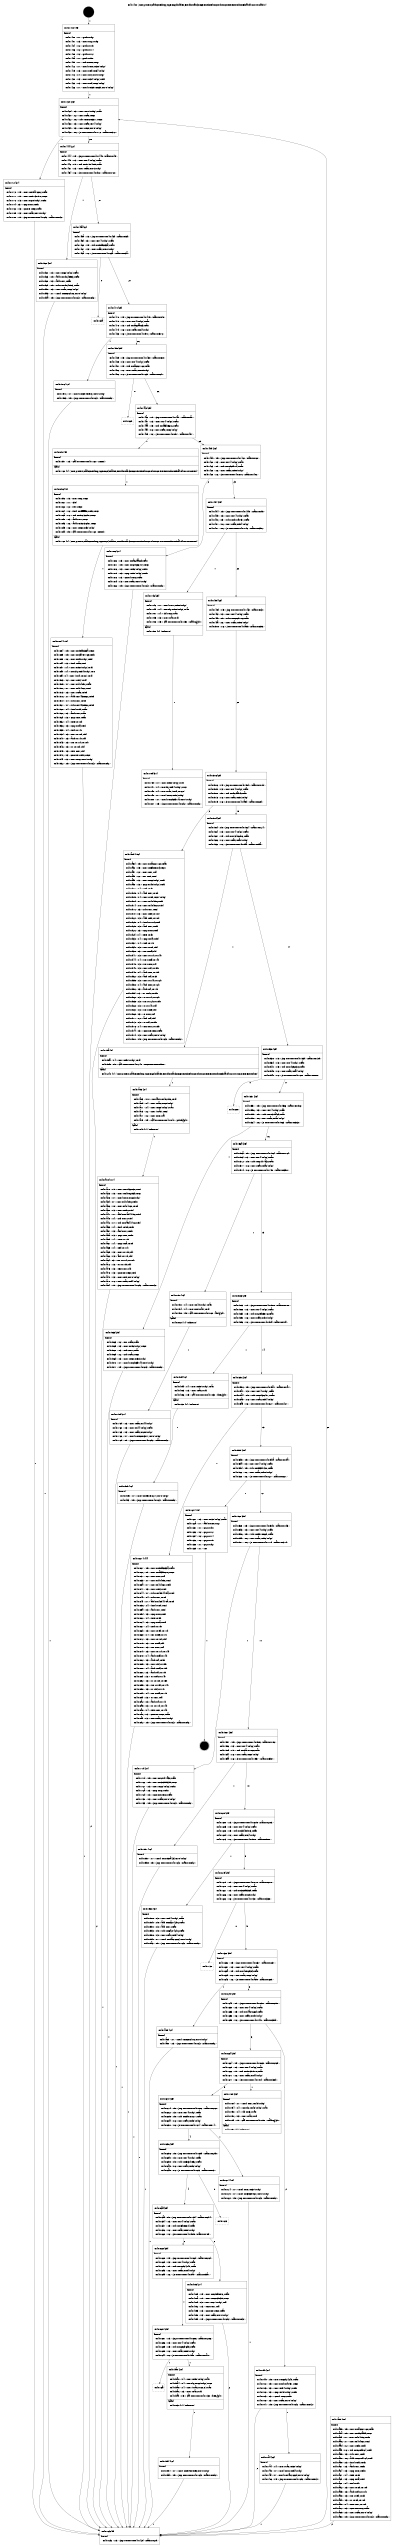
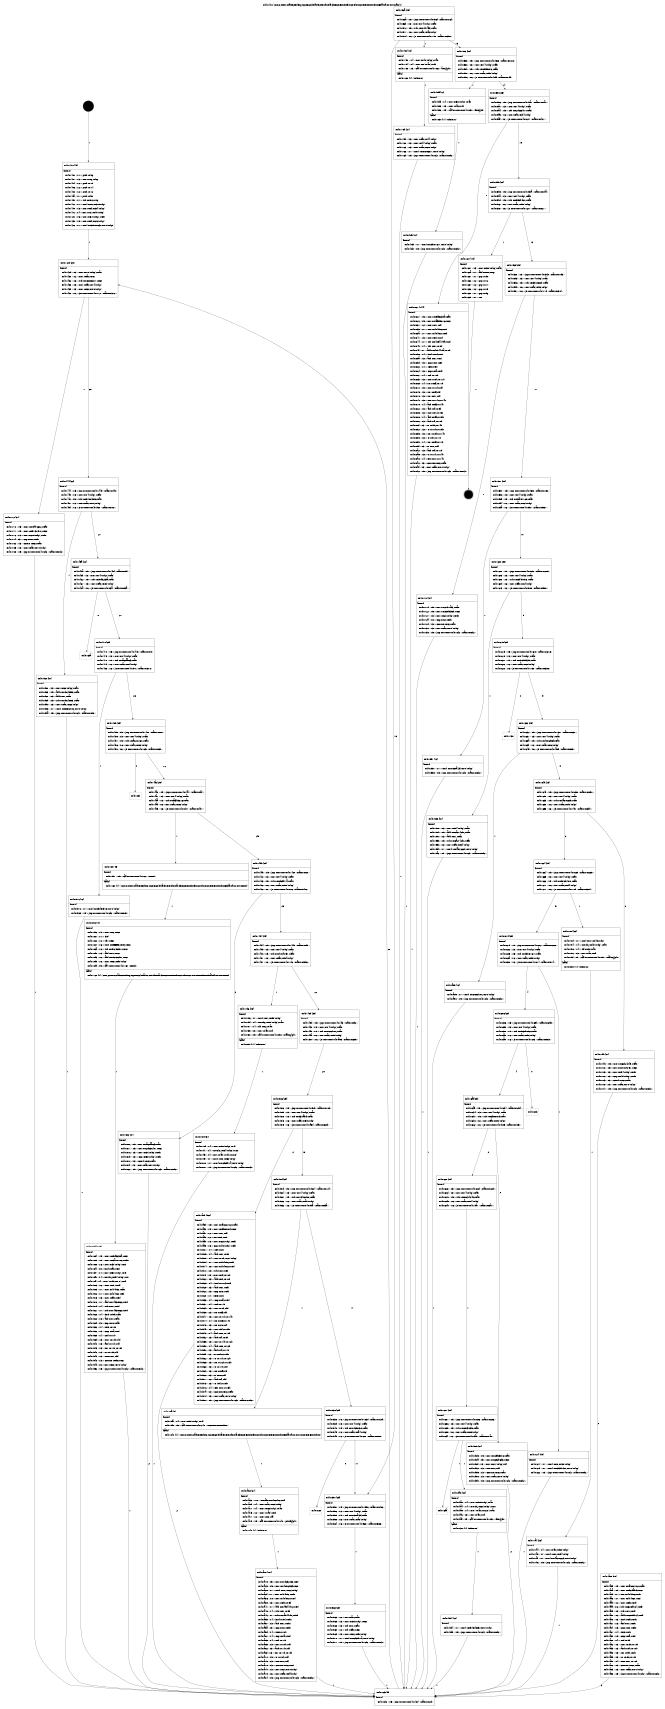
(267, 1133) -> (394, 768)
none -> (153, 1520)
(288, 2431) -> (591, 1256)
